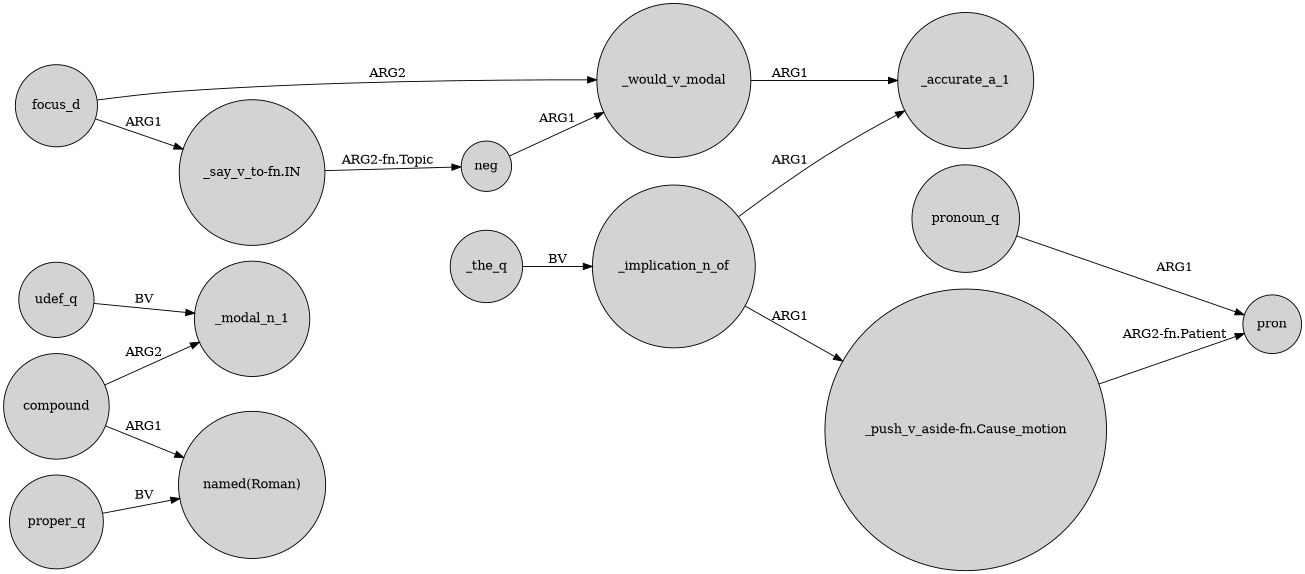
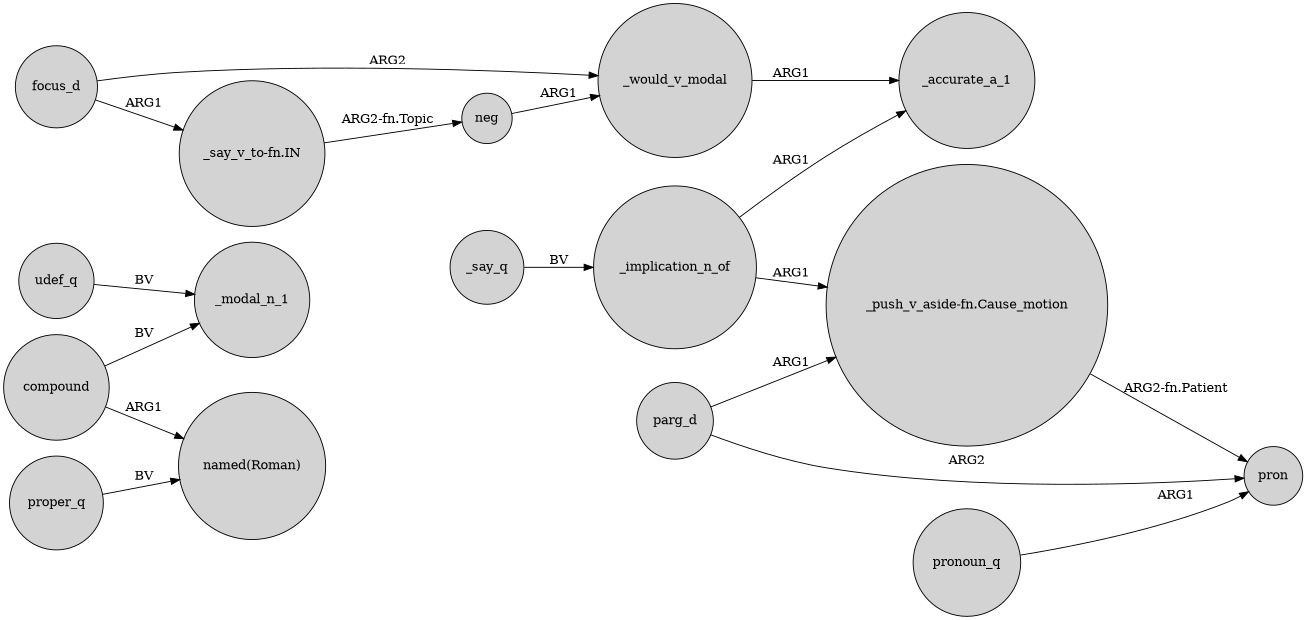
(486, 266) -> (487, 267)
(144, 353) -> (144, 334)
none -> (675, 421)
